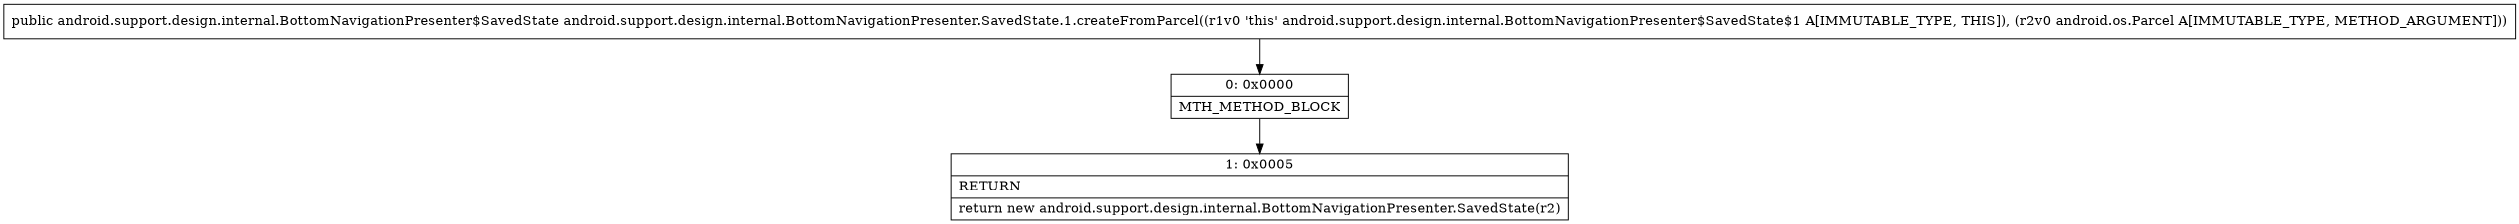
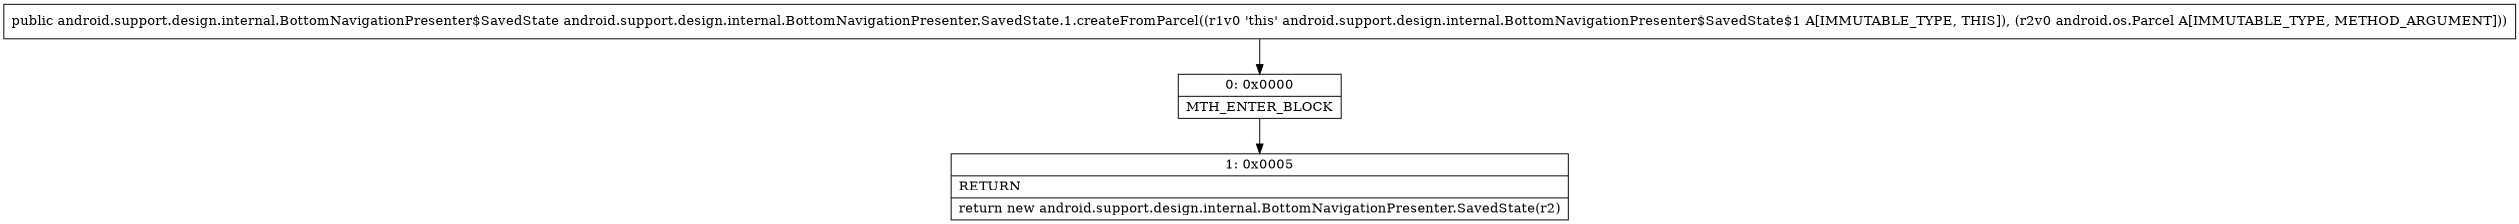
(1260, 107) -> (1260, 107)
